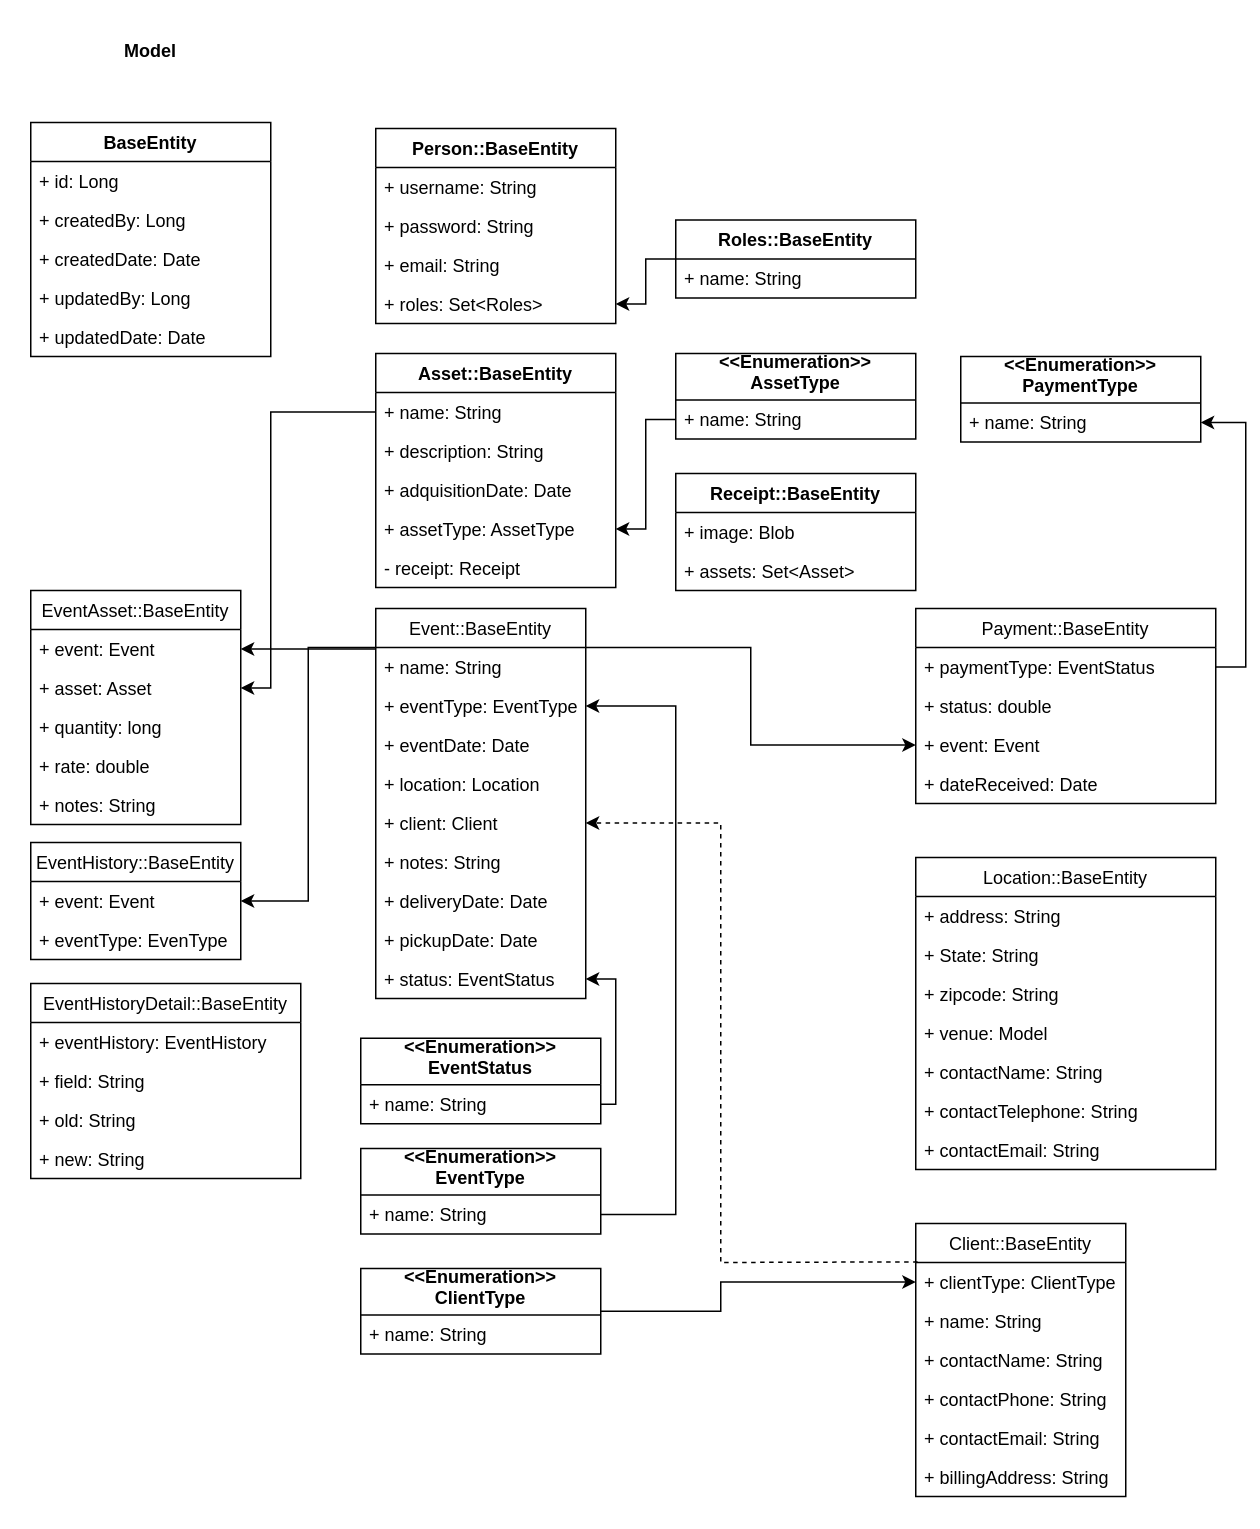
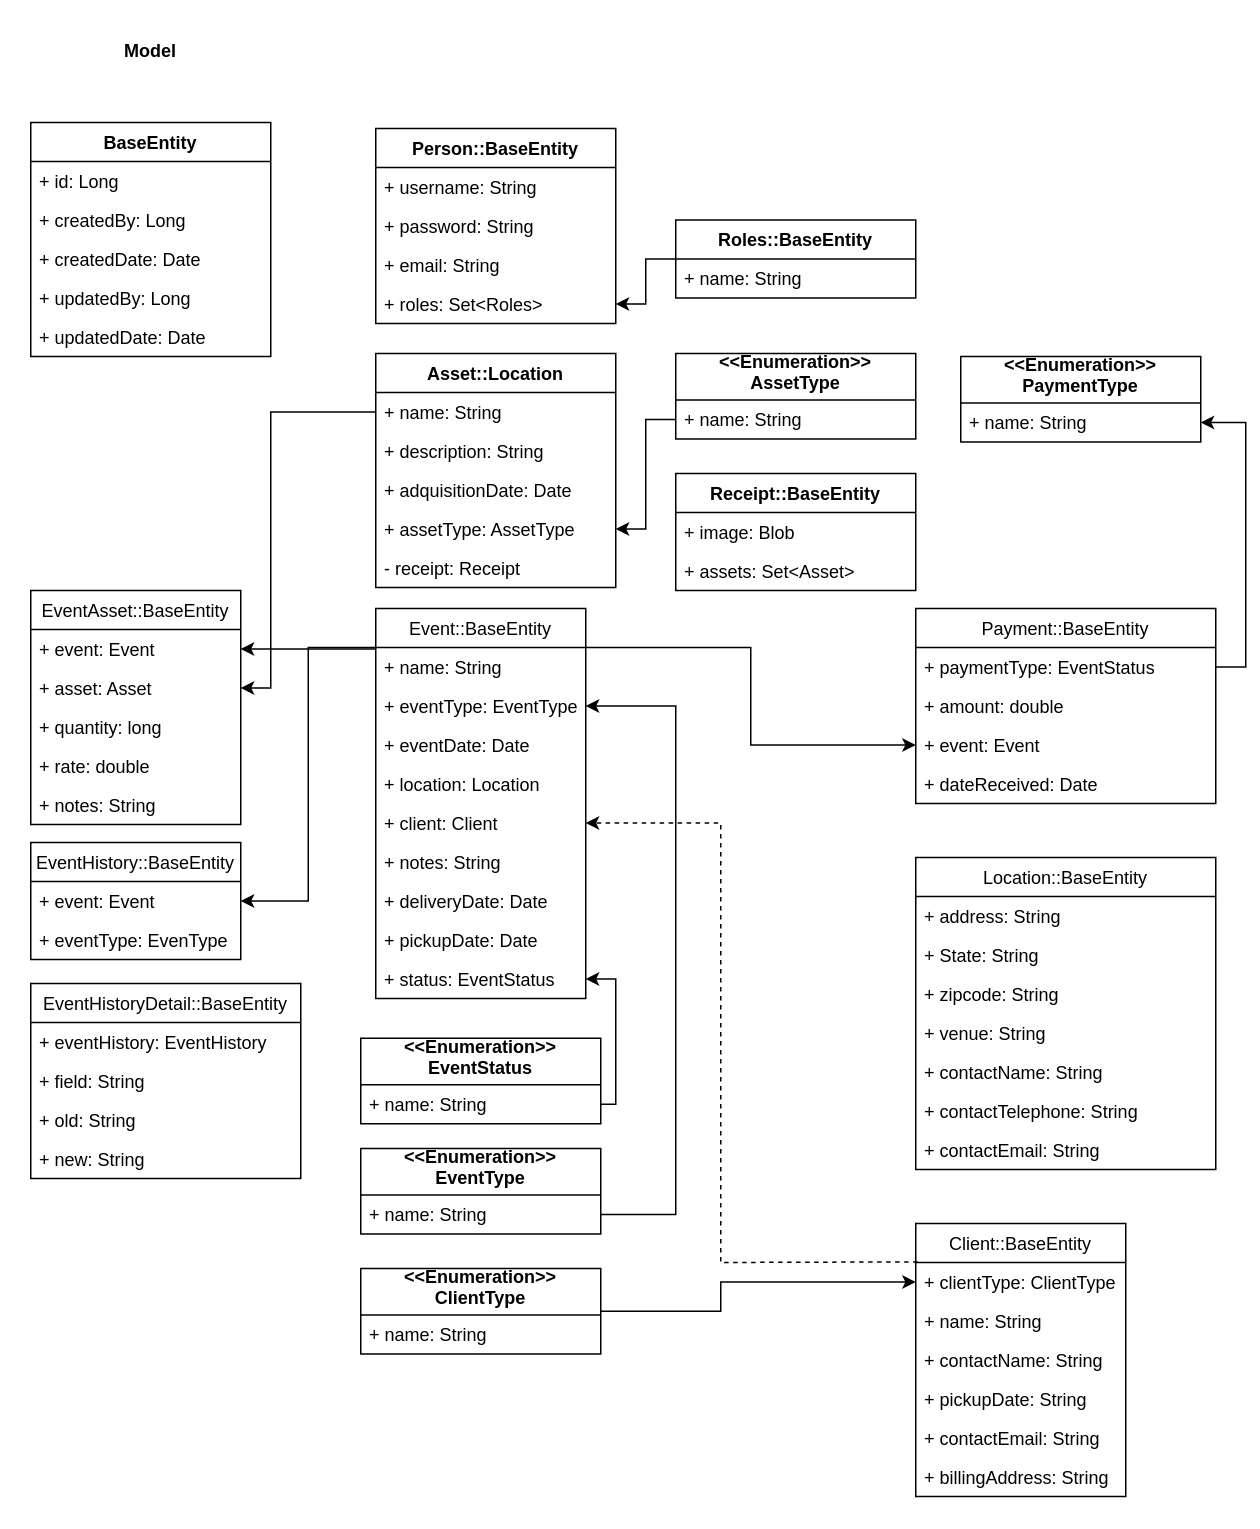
(495, 374) -> (495, 374)
(995, 707) -> (995, 707)
(985, 1034) -> (990, 1034)
(1026, 1400) -> (1013, 1400)
